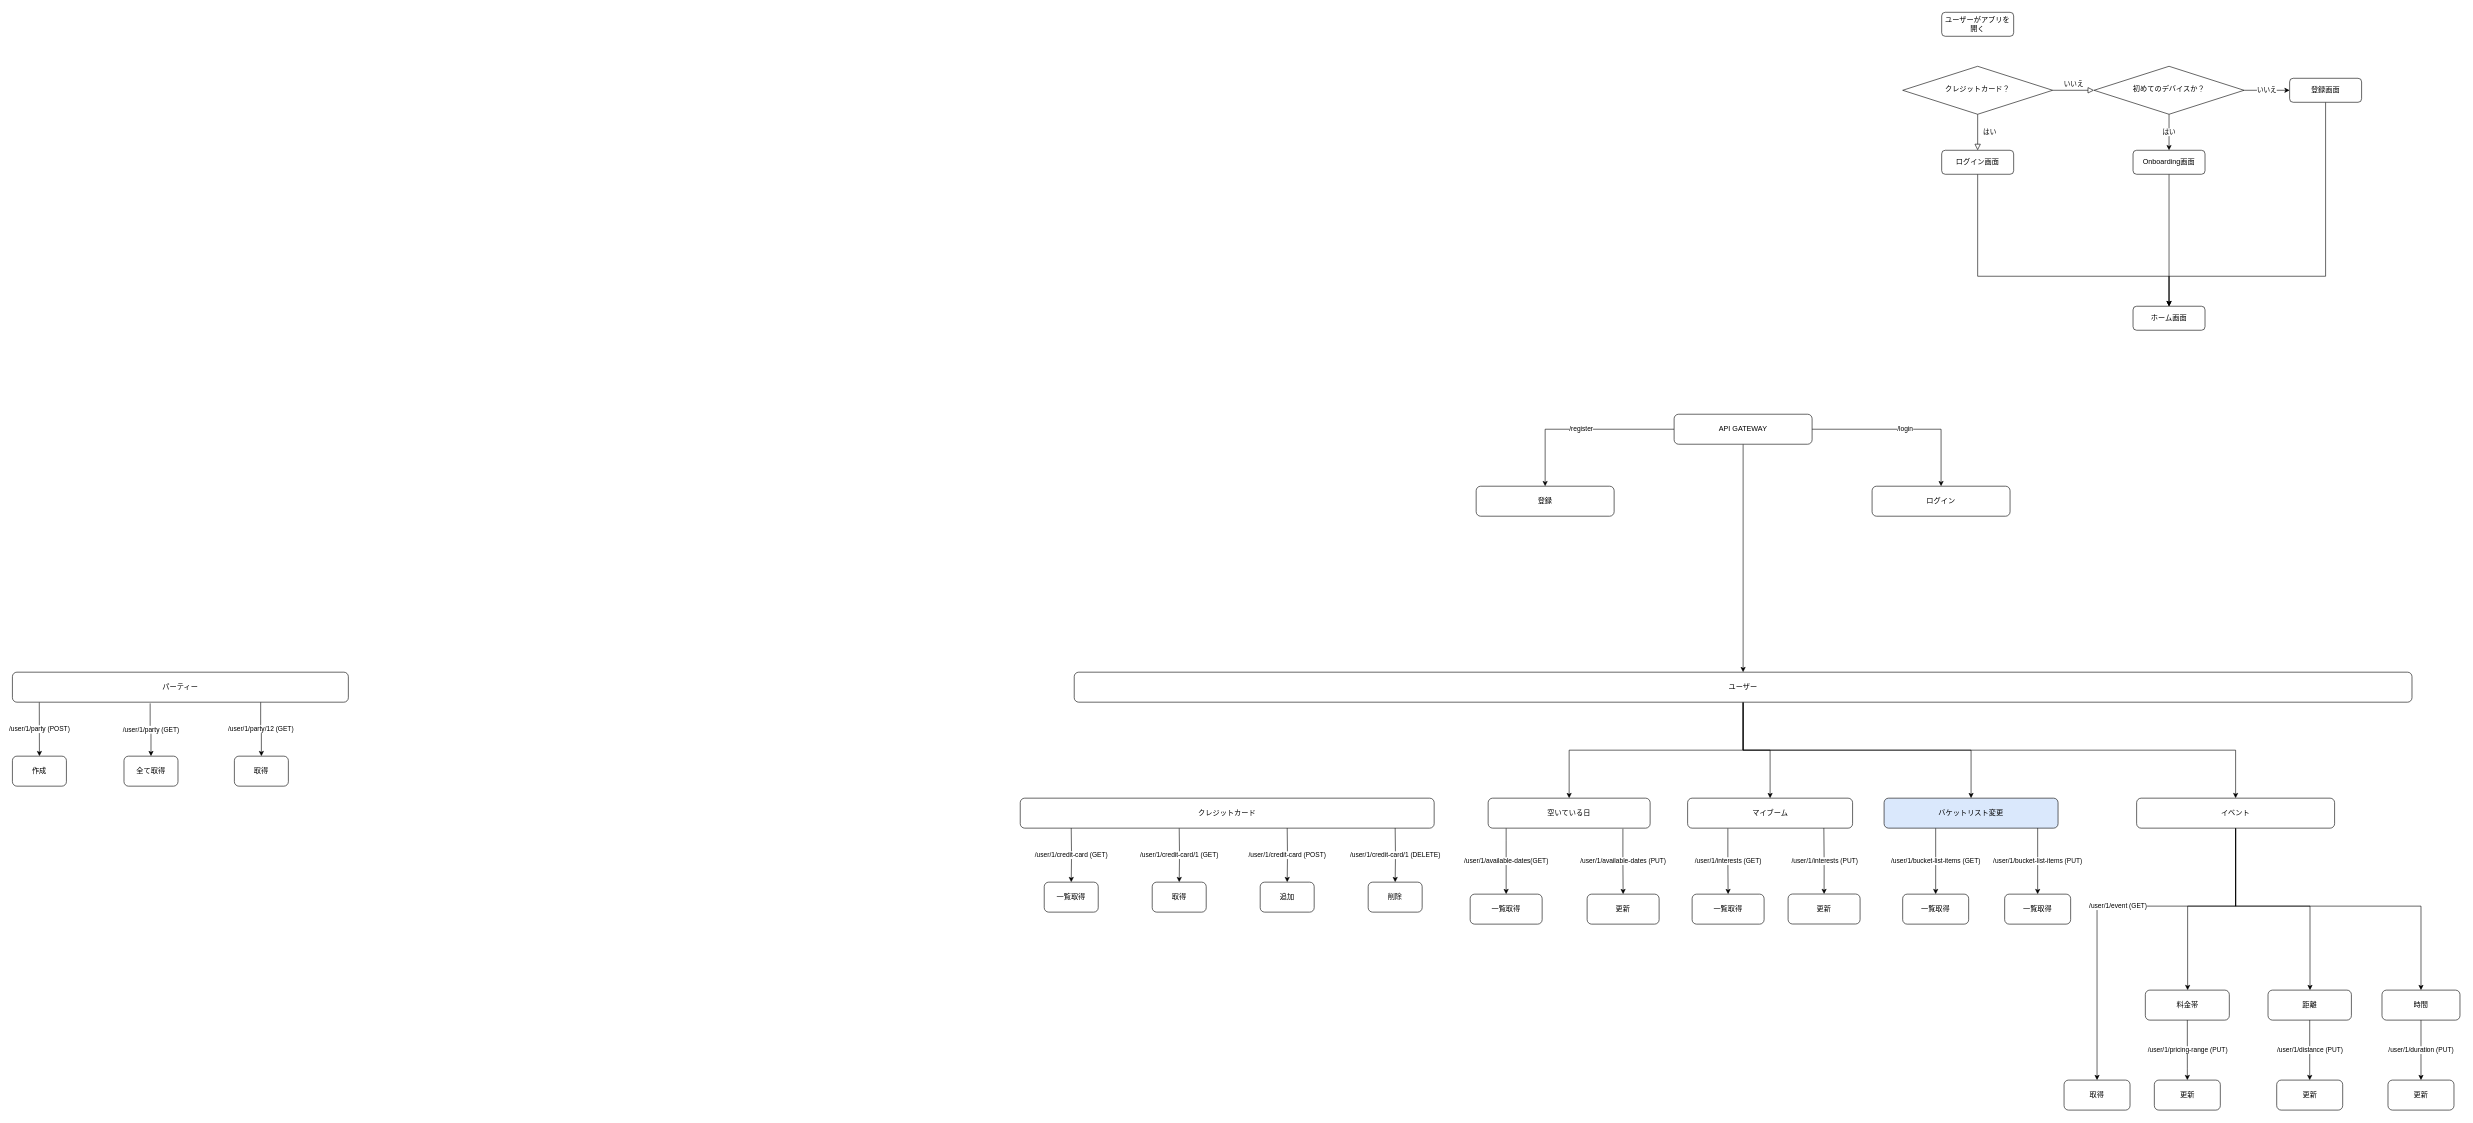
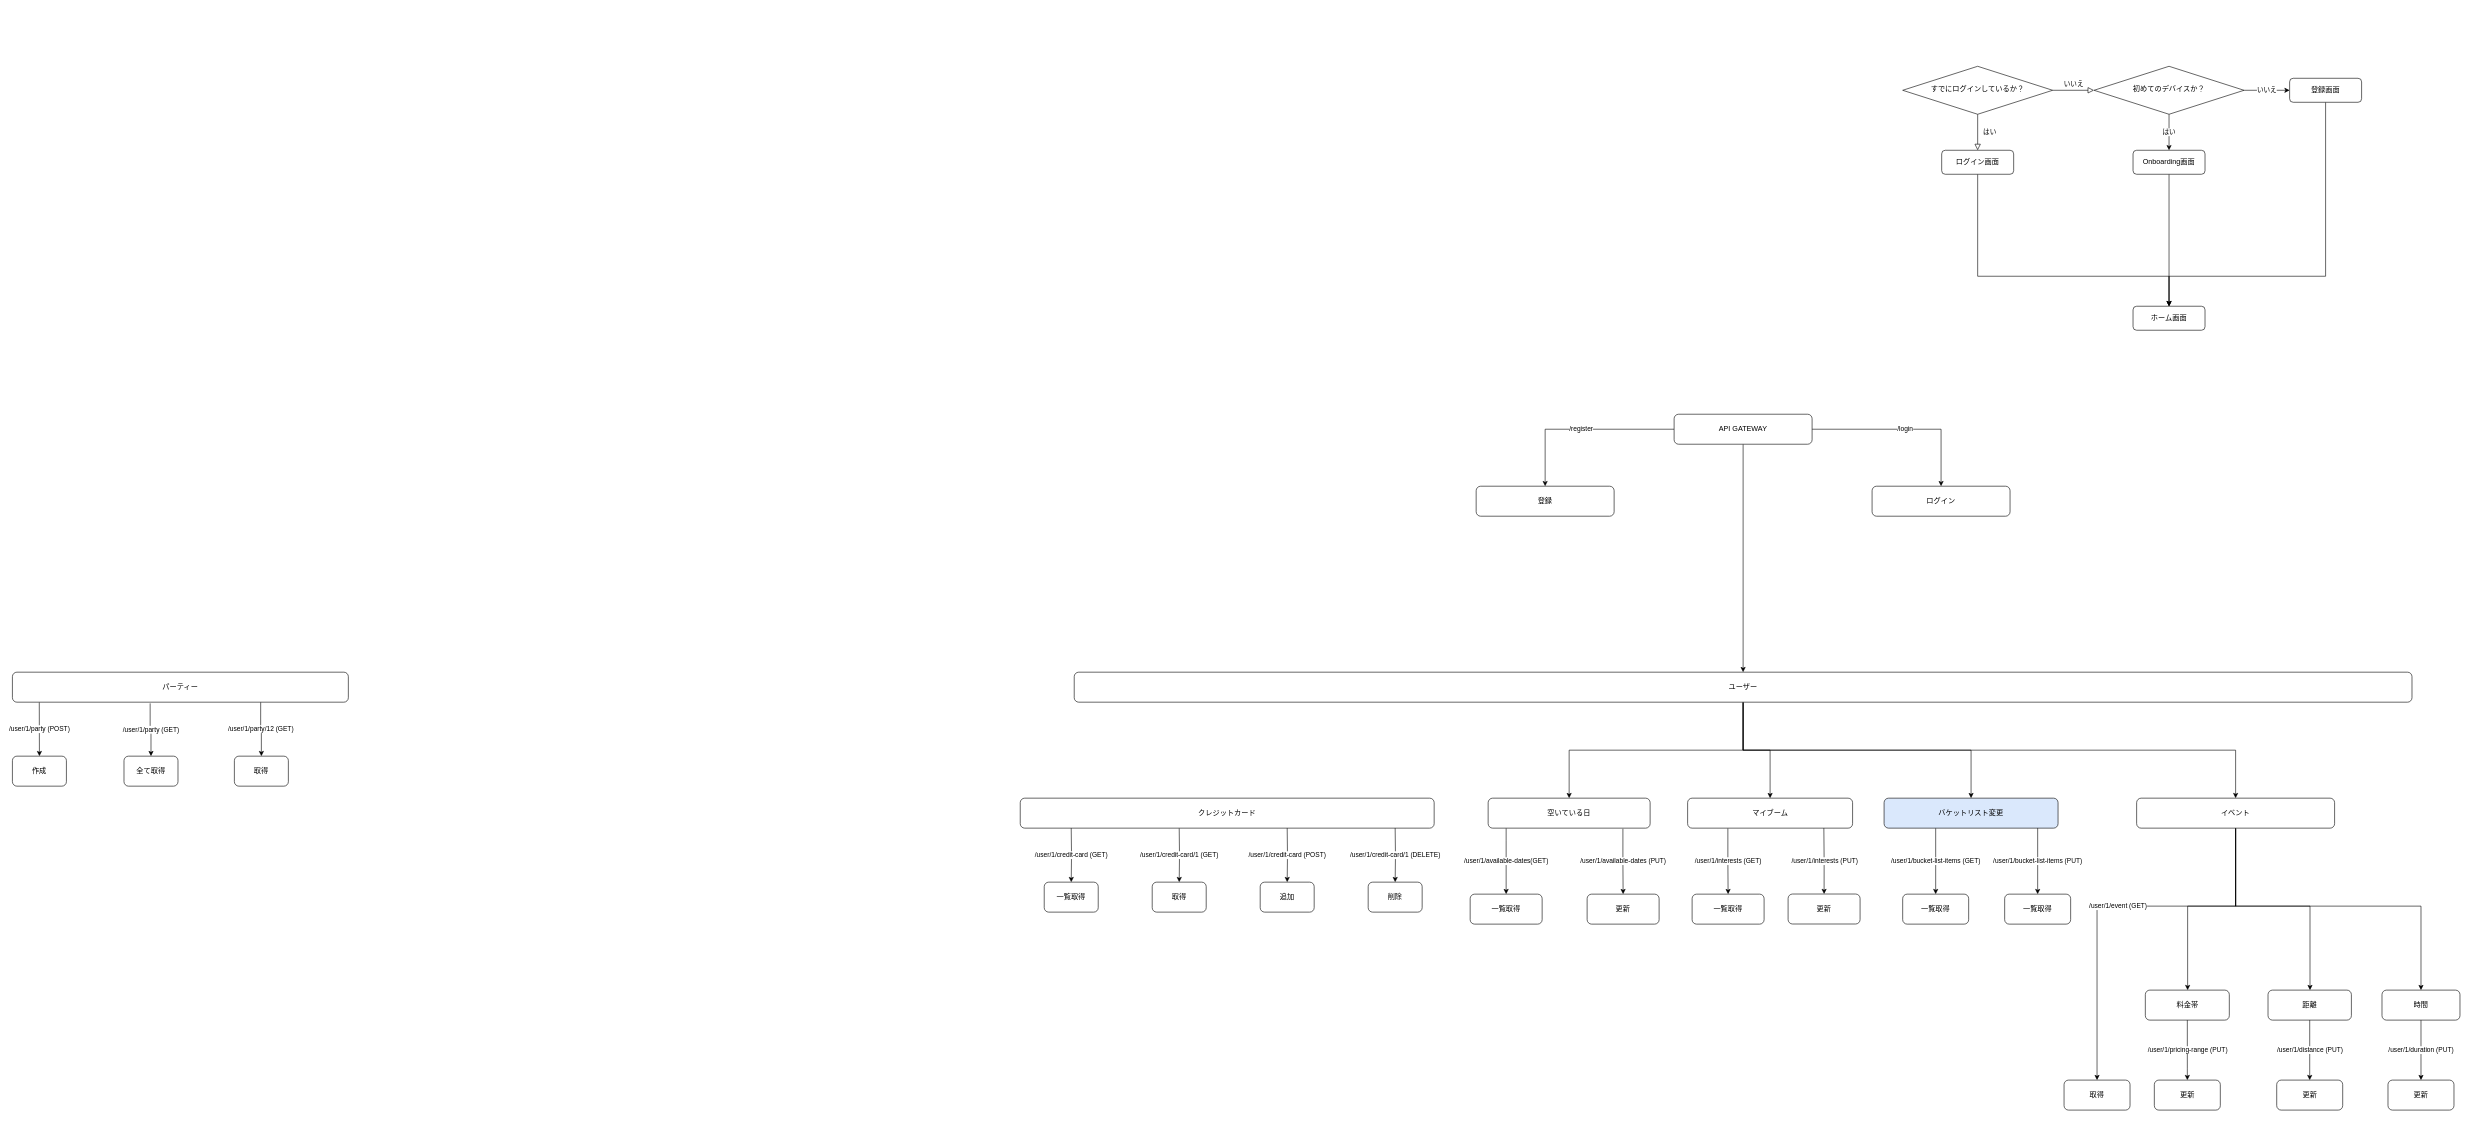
(1978, 24) -> none
(1978, 89) -> (1978, 89)
